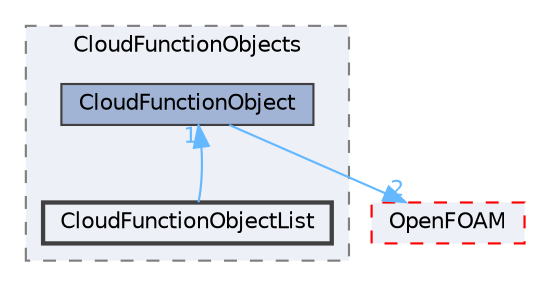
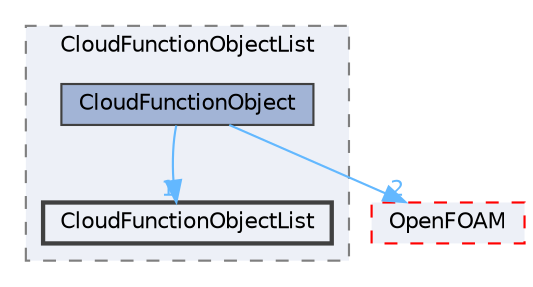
(187, 46) -> (187, 46)
(202, 175) -> (173, 153)
